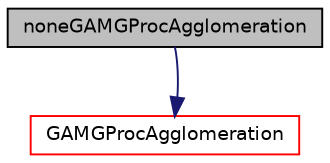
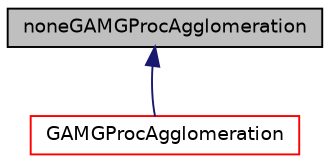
(178, 72) -> (152, 91)
